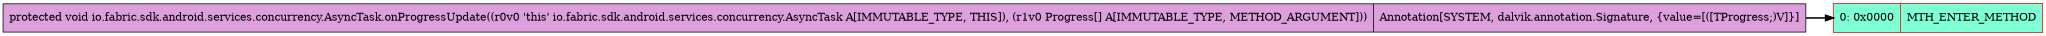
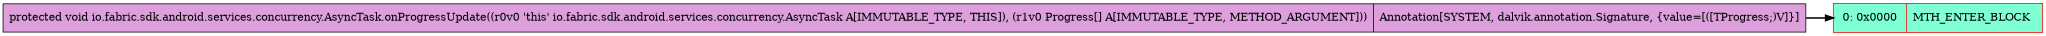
(1972, 18) -> (1972, 18)
